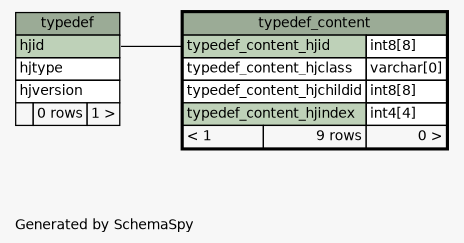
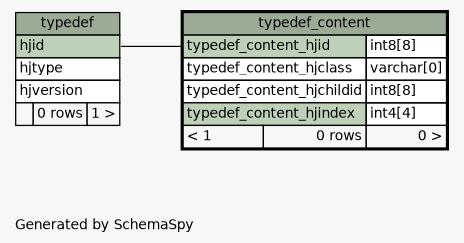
(339, 136) -> (339, 136)
